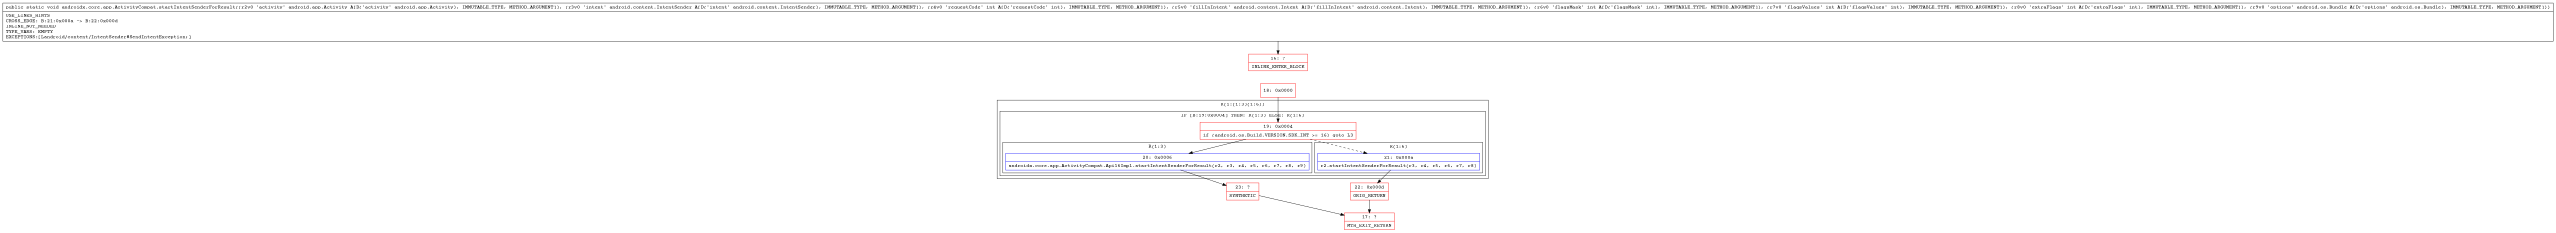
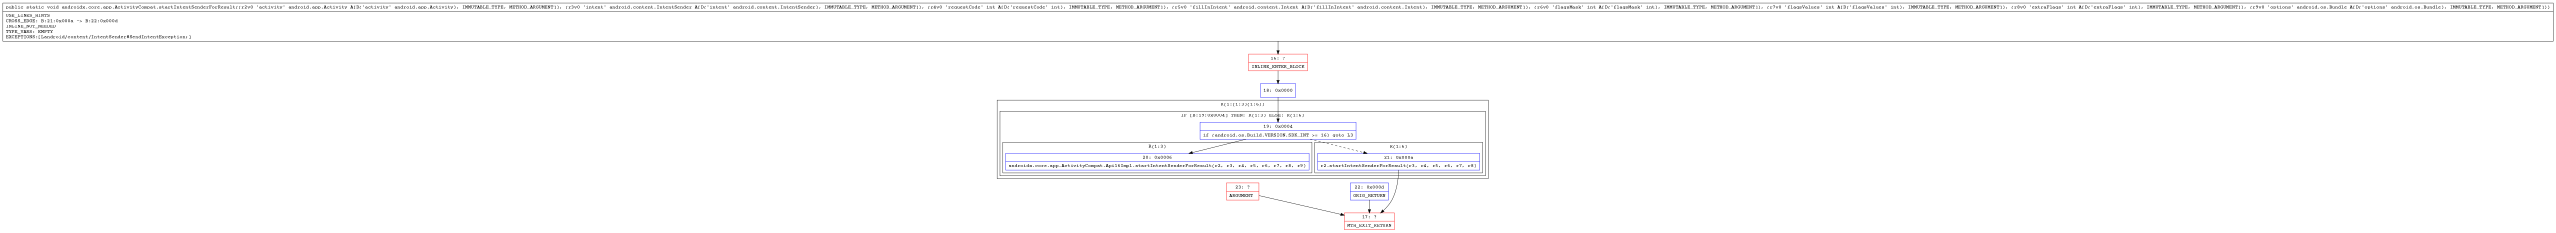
none -> (1278, 75)
(1278, 90) -> (1278, 90)
(1278, 131) -> (1278, 131)
(1385, 175) -> (1395, 192)
(1202, 177) -> none
(1369, 192) -> (1369, 192)
(1243, 196) -> (1241, 196)
